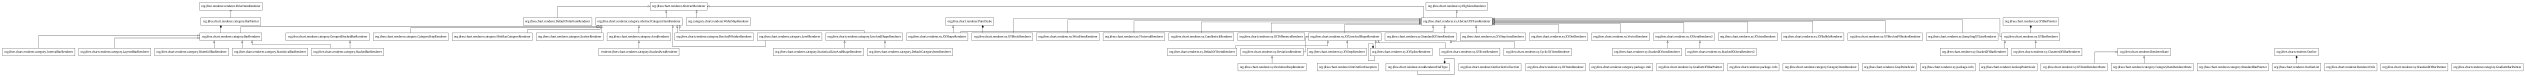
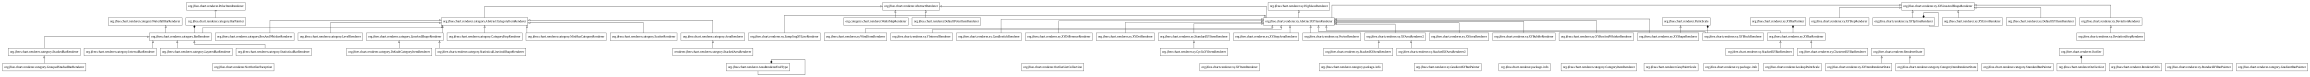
(231, 6) -> (216, 6)
(1378, 24) -> (1609, 5)
(214, 45) -> (166, 30)
(350, 45) -> (44, 61)
